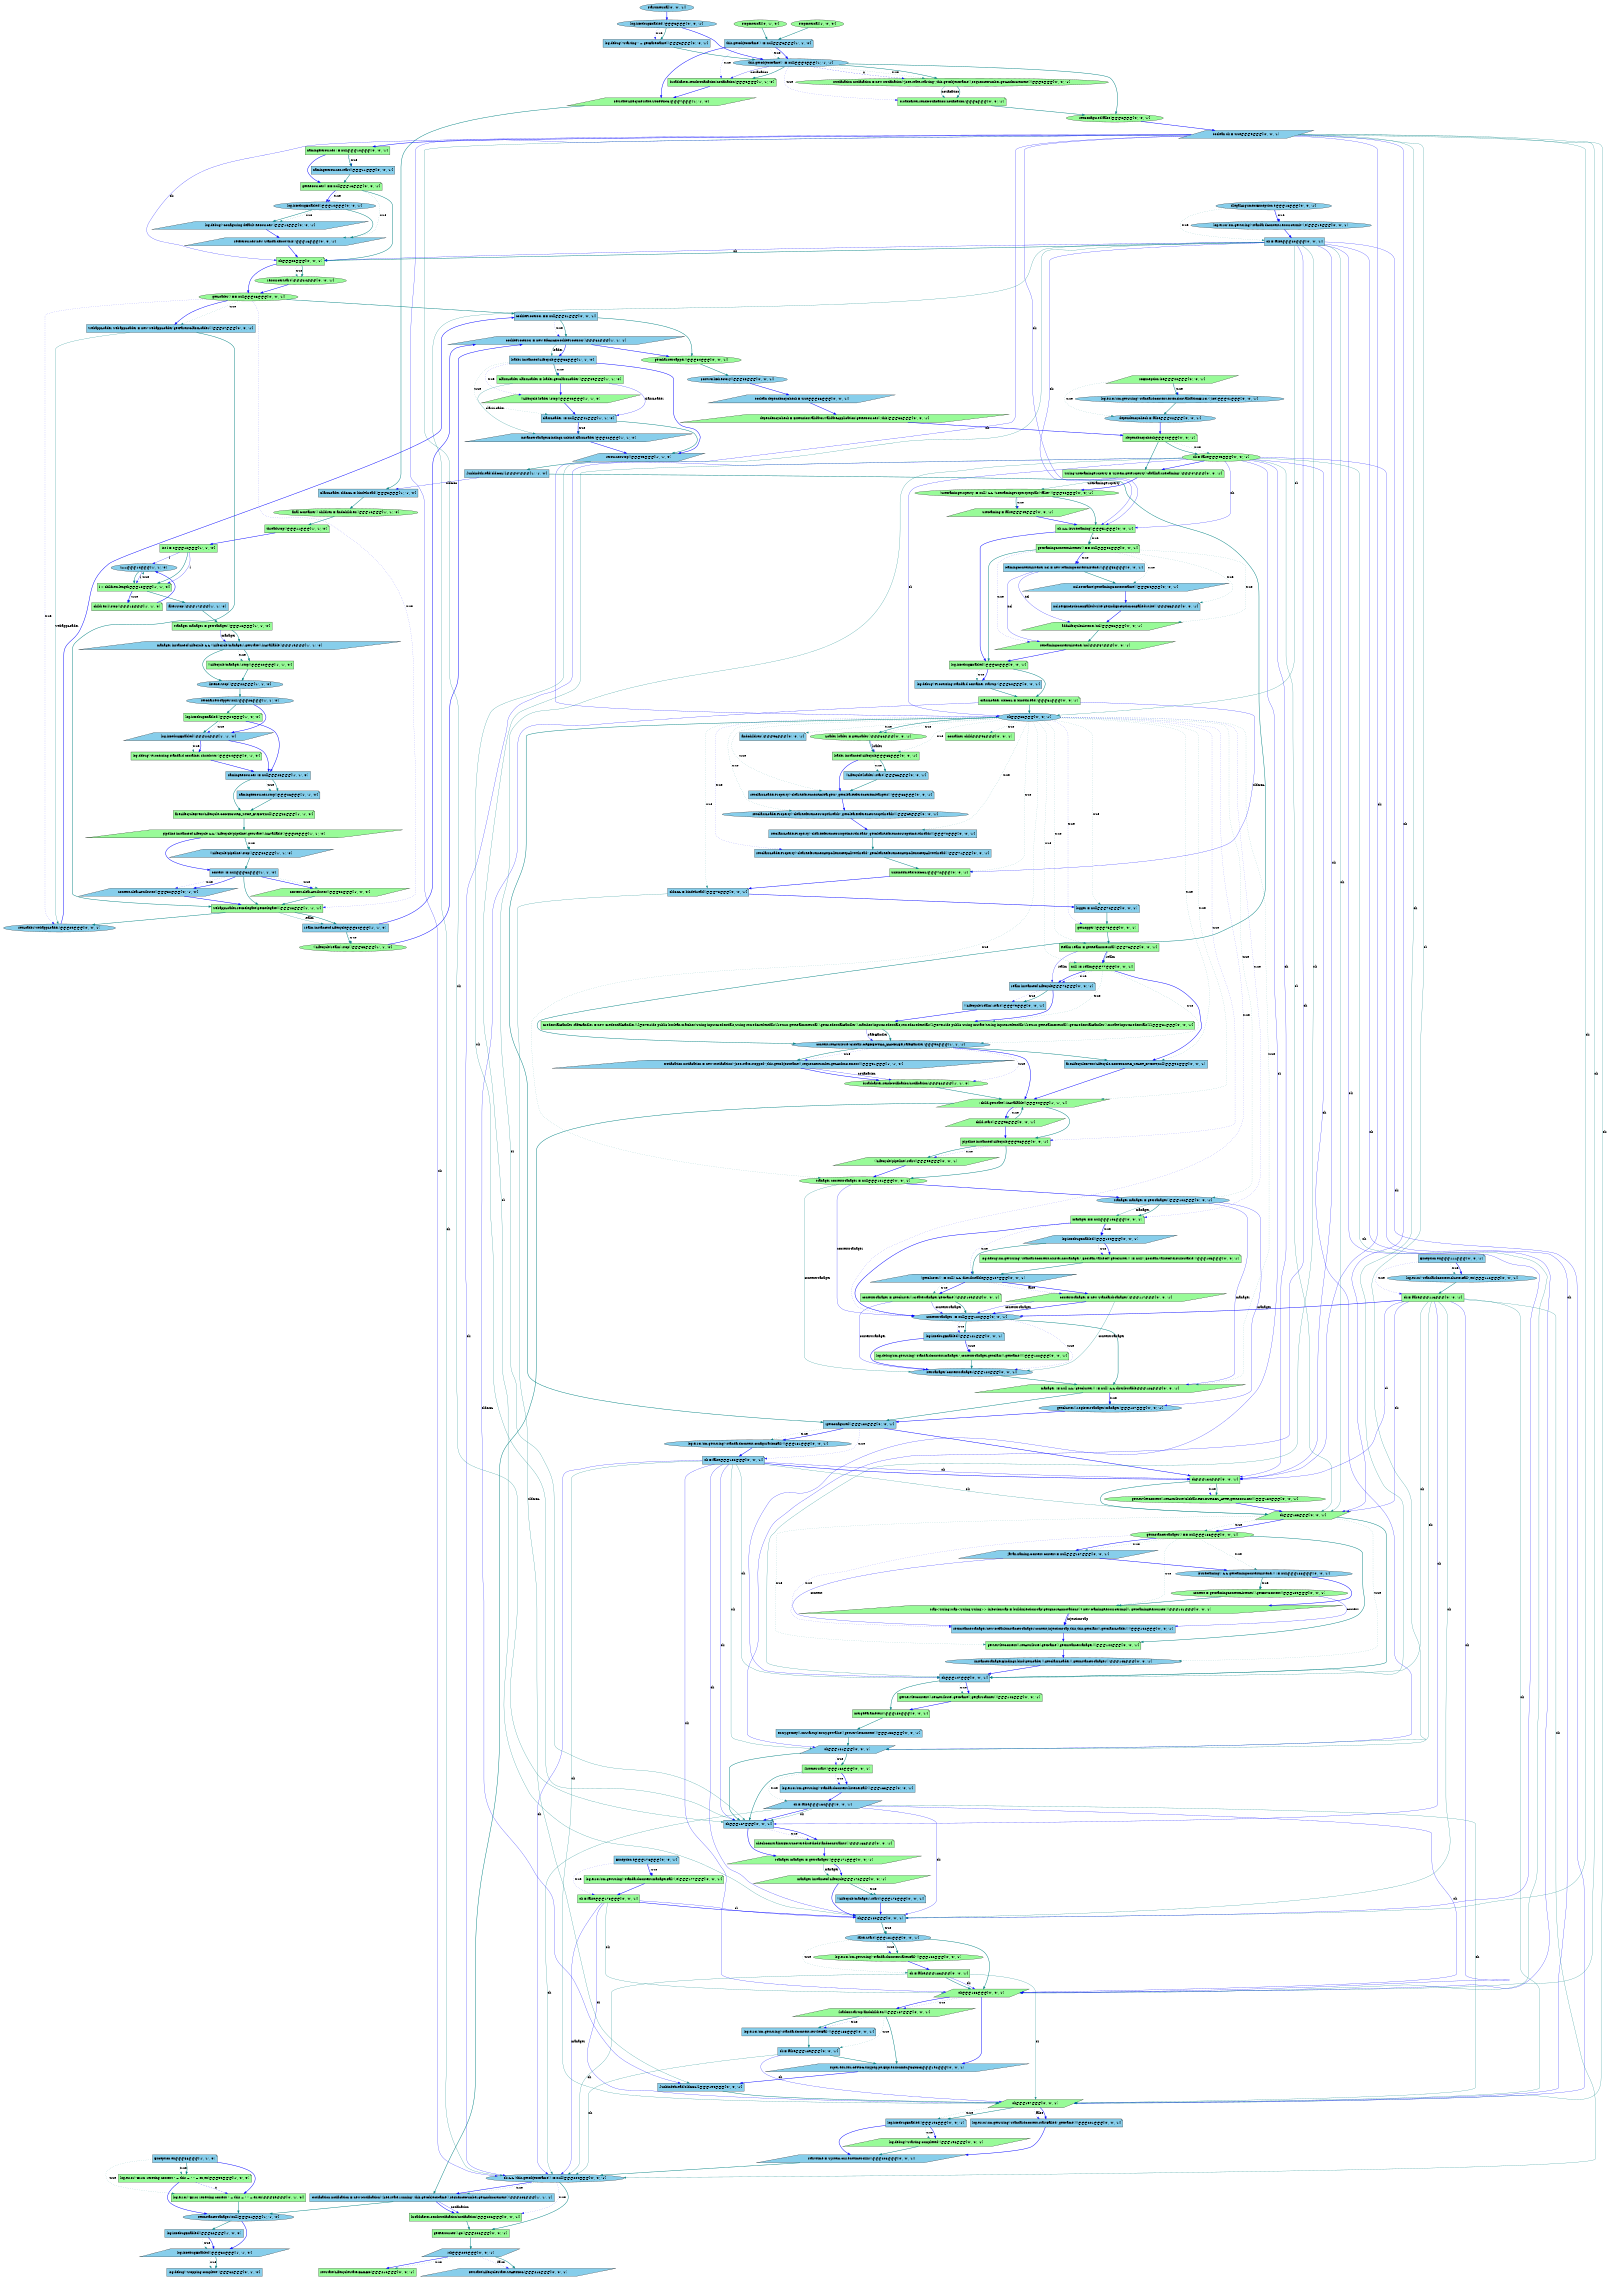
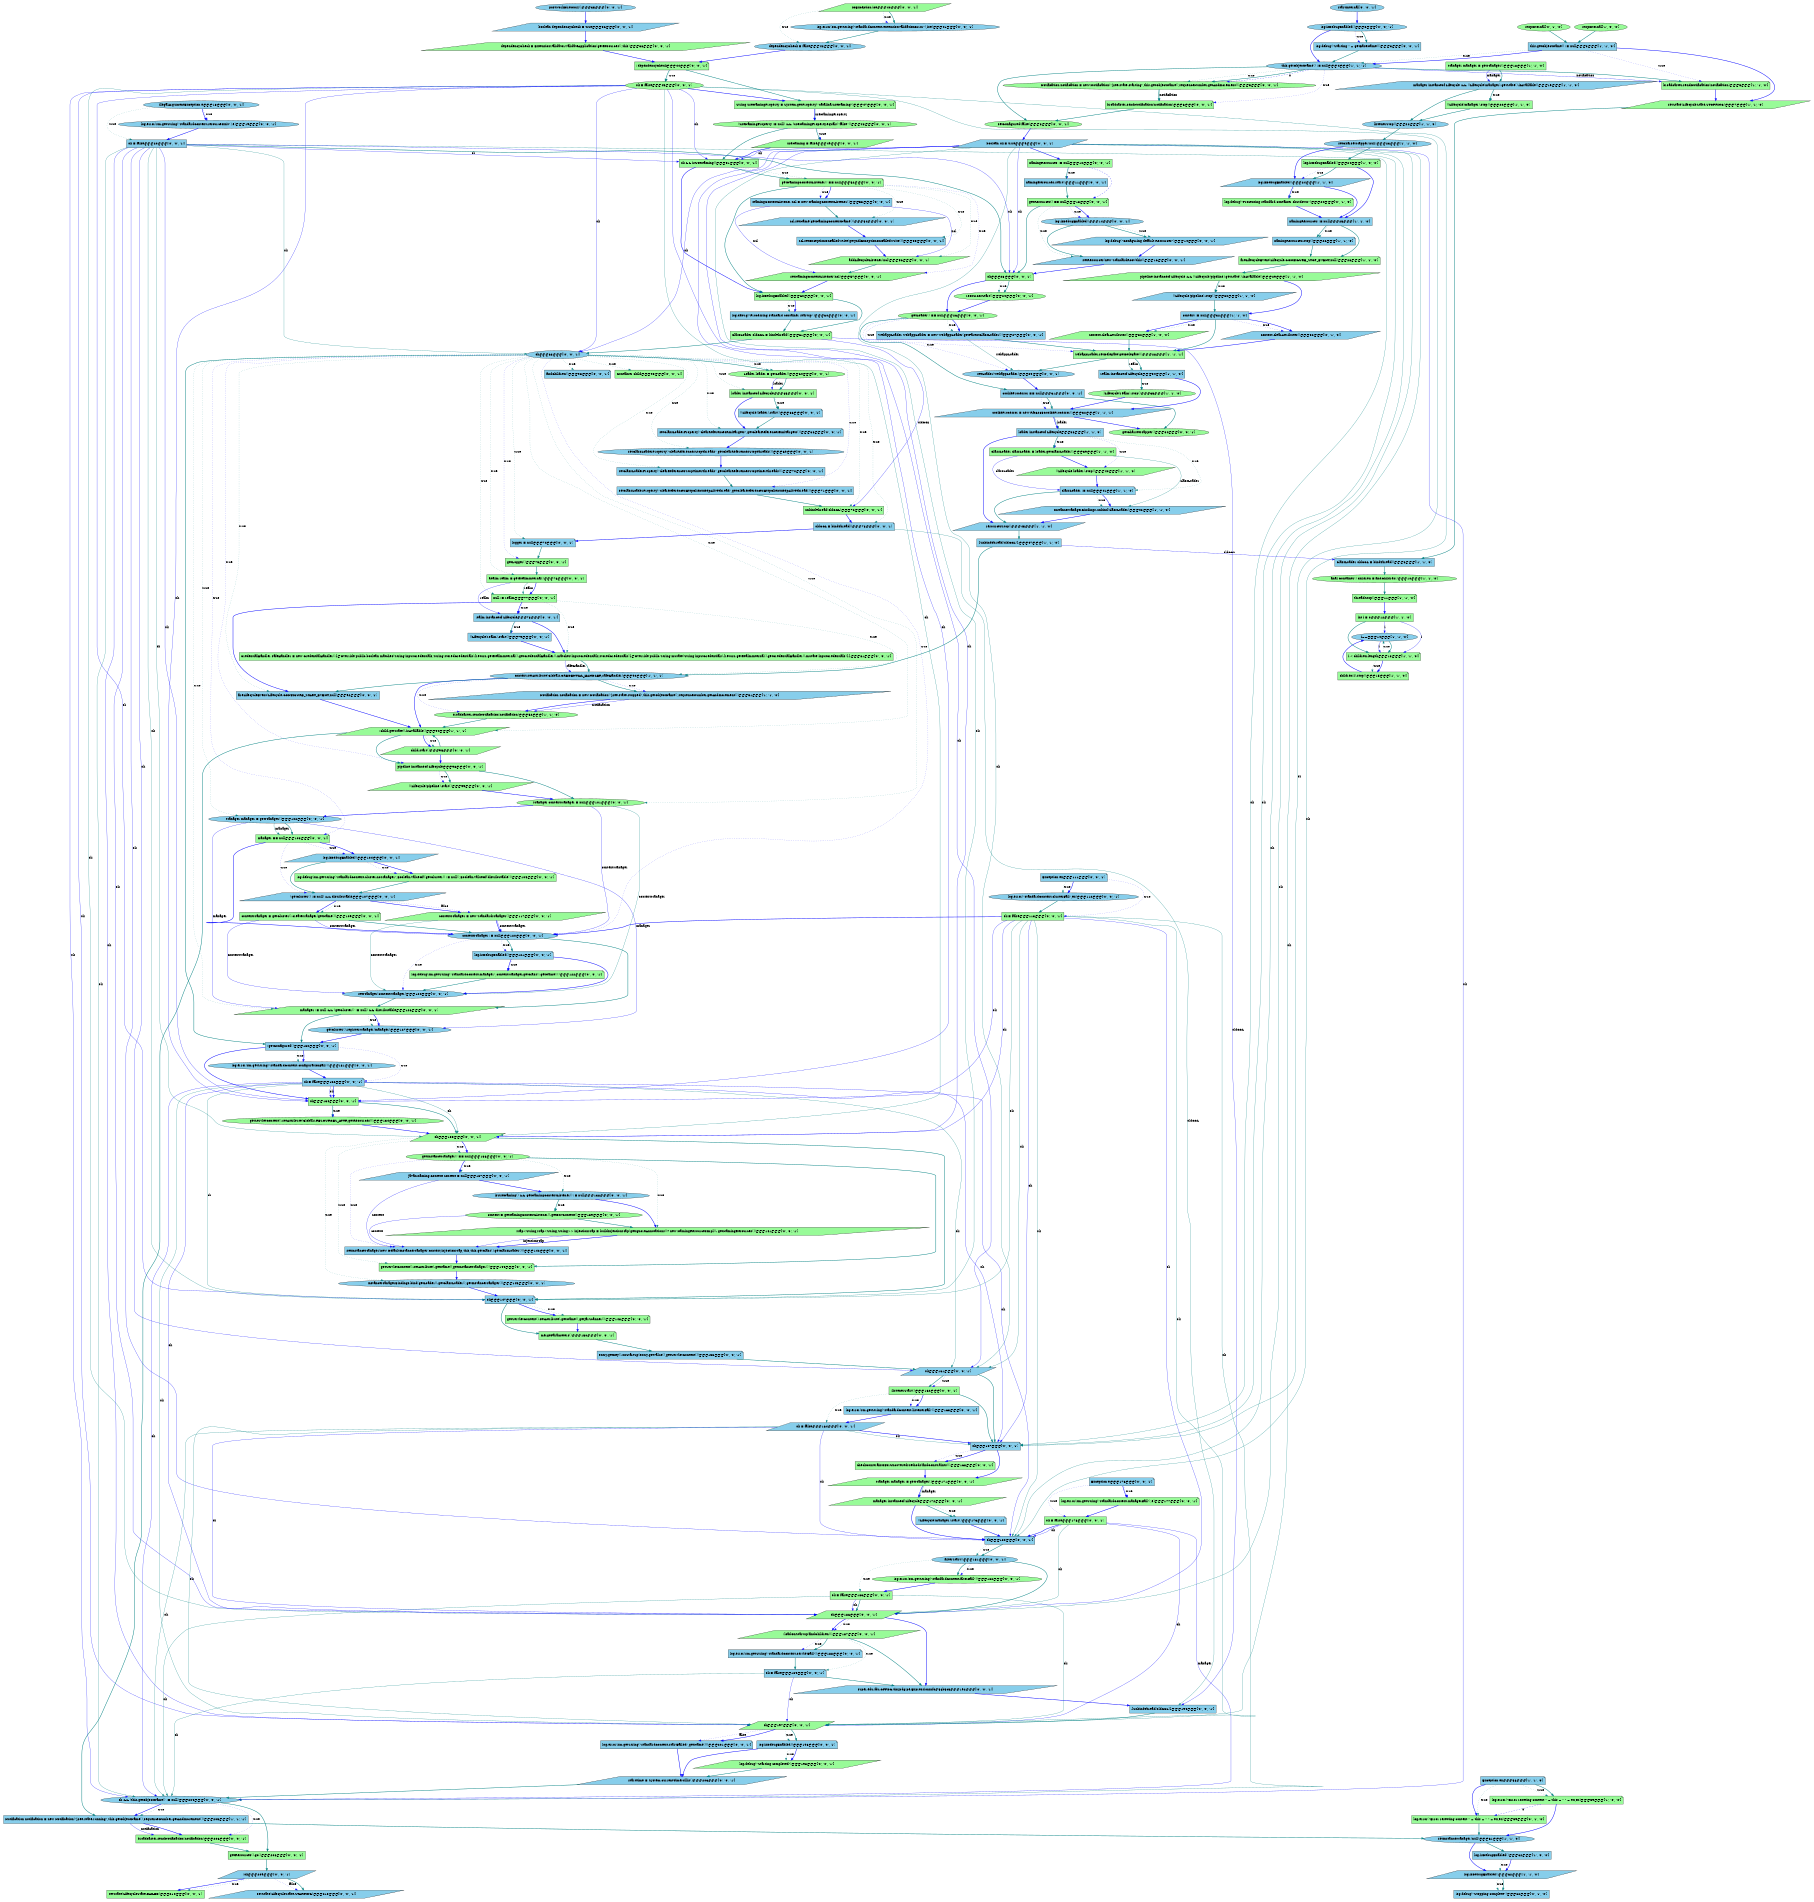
(309, 166) -> (1111, 180)
(713, 369) -> none
(198, 607) -> none
